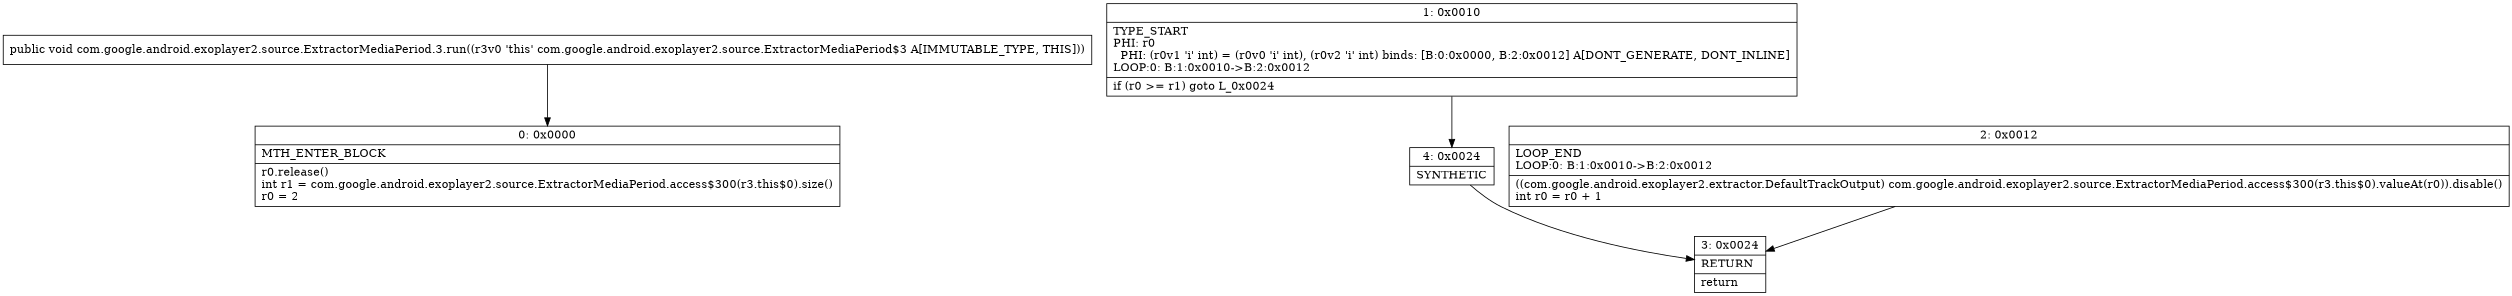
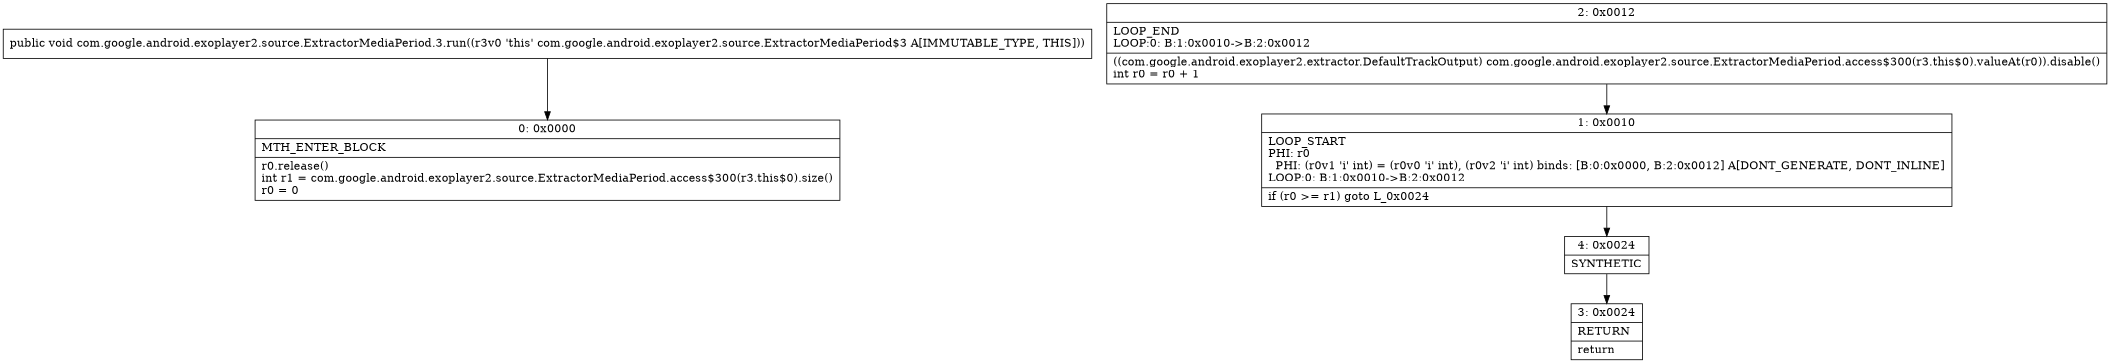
(1151, 31) -> (1307, 142)
(280, 197) -> (280, 191)
(1835, 227) -> (1607, 95)
